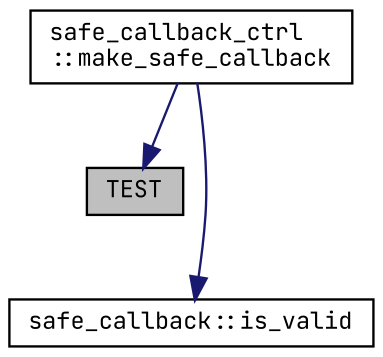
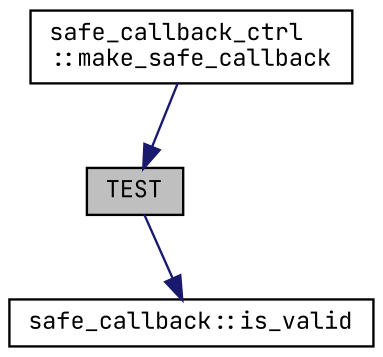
(206, 179) -> (158, 246)
